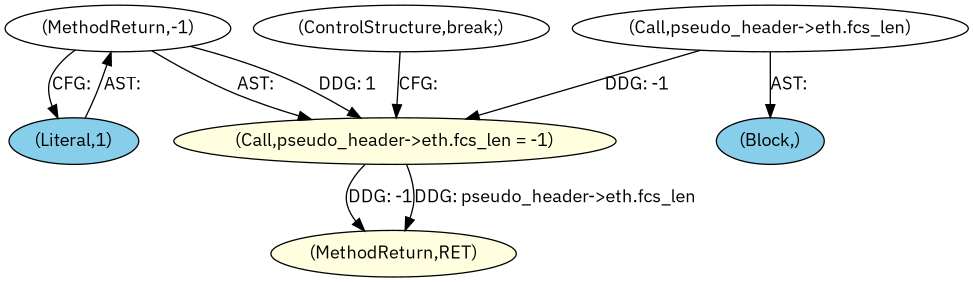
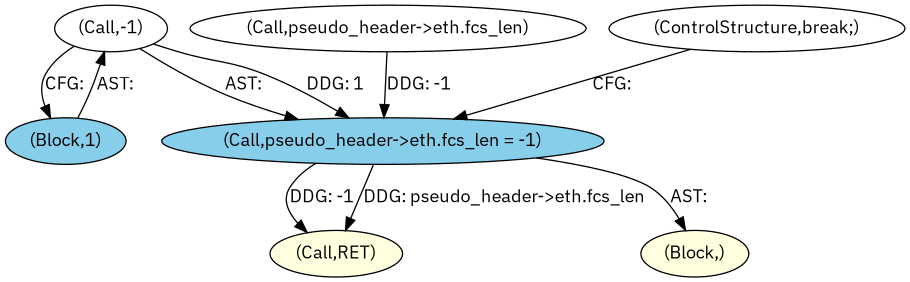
(118, 28) -> (111, 28)
(770, 78) -> (615, 174)
(74, 141) -> (66, 141)
(395, 141) -> (383, 141)
(770, 141) -> (695, 254)
(394, 254) -> (336, 254)
